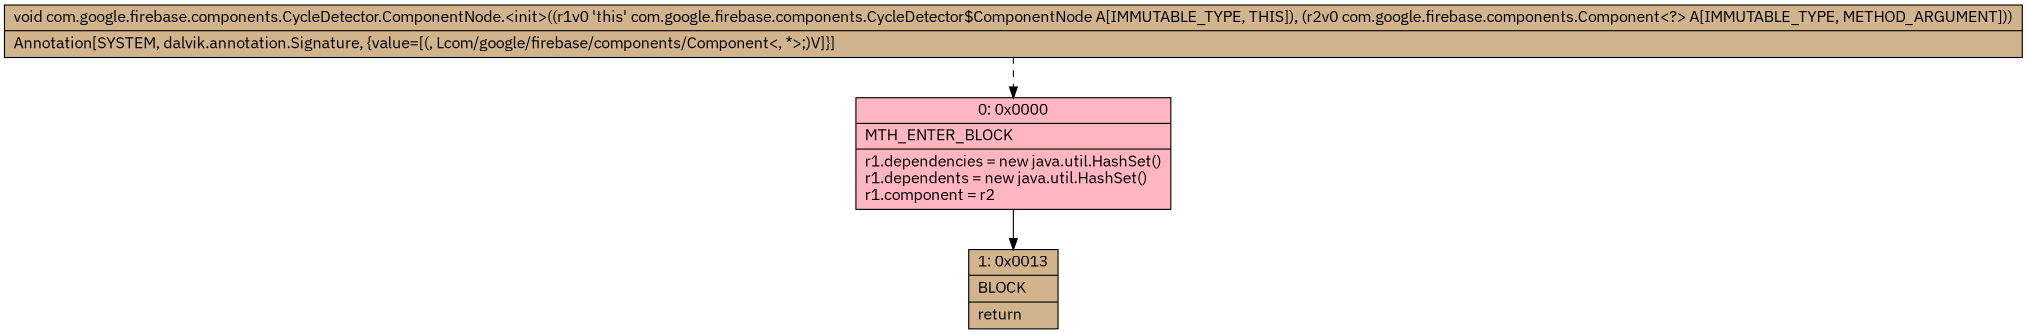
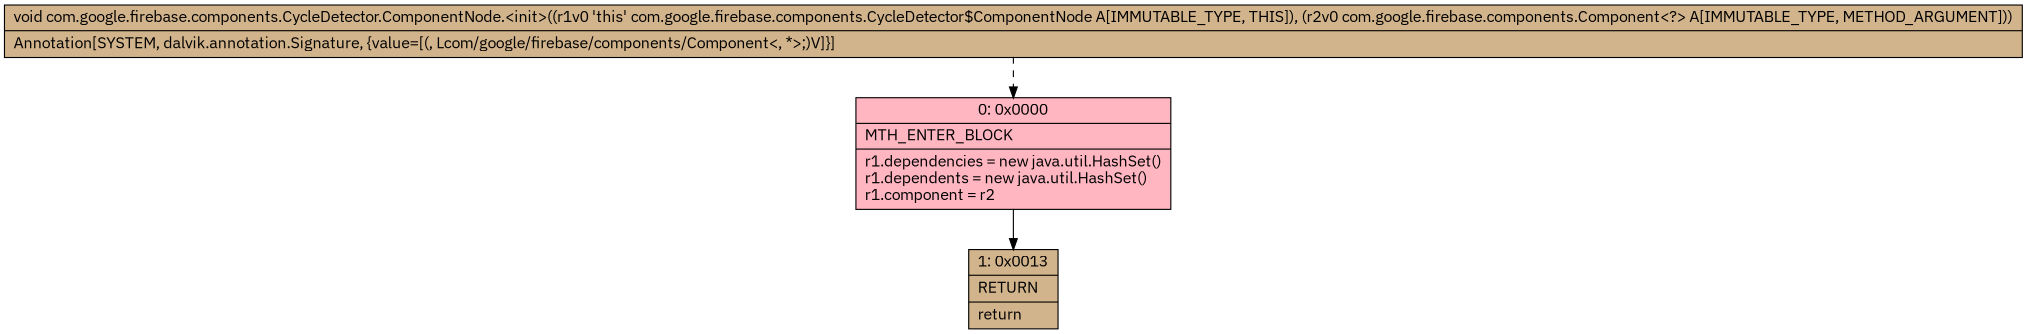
(1002, 288) -> (1008, 288)
